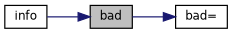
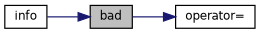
(201, 17) -> (215, 17)
